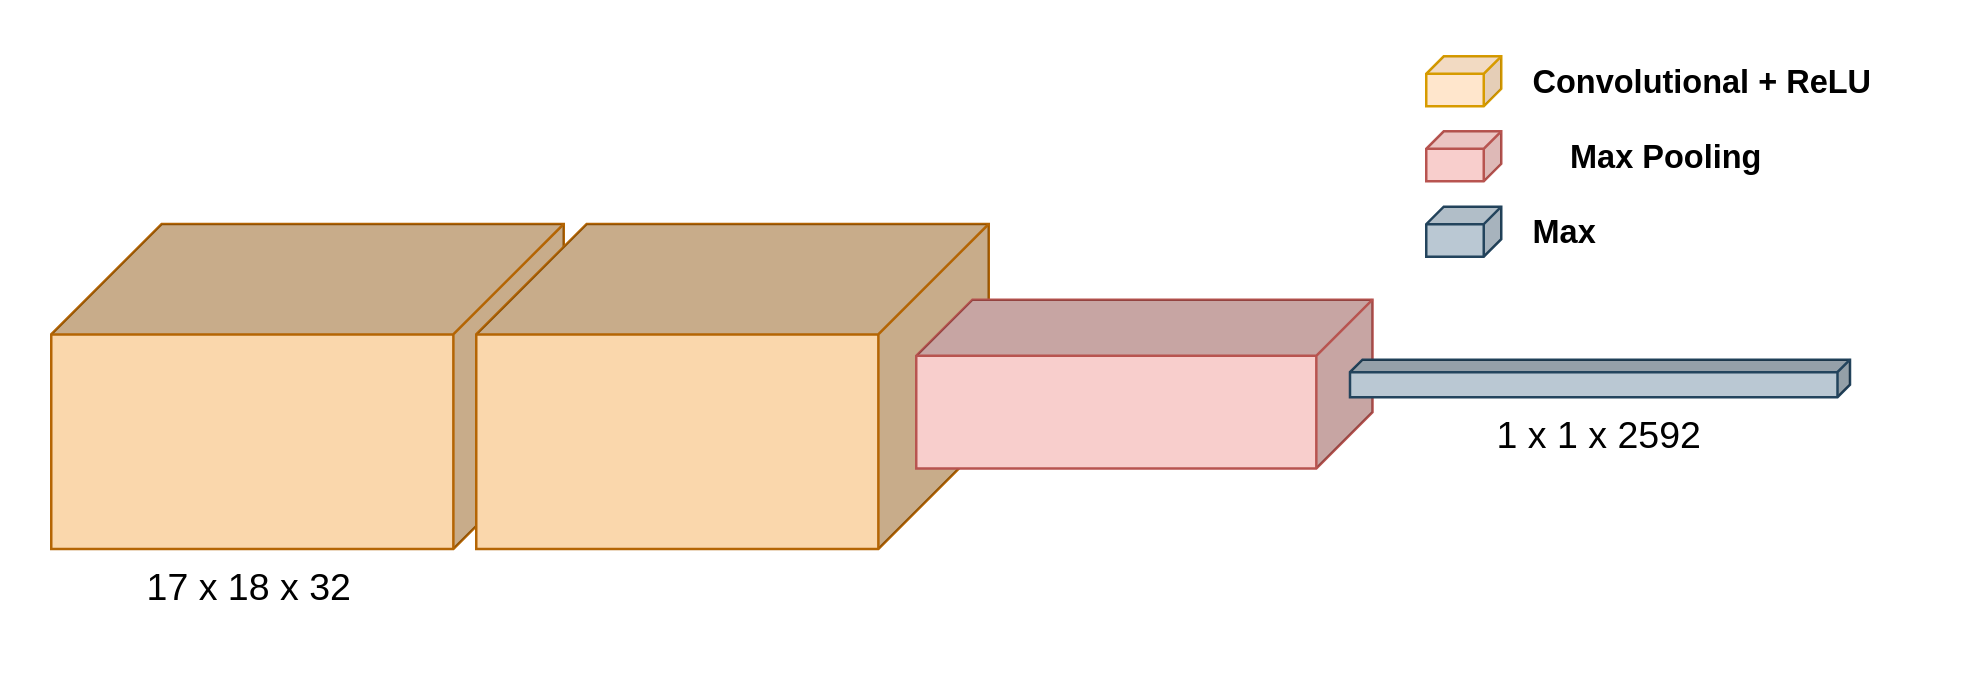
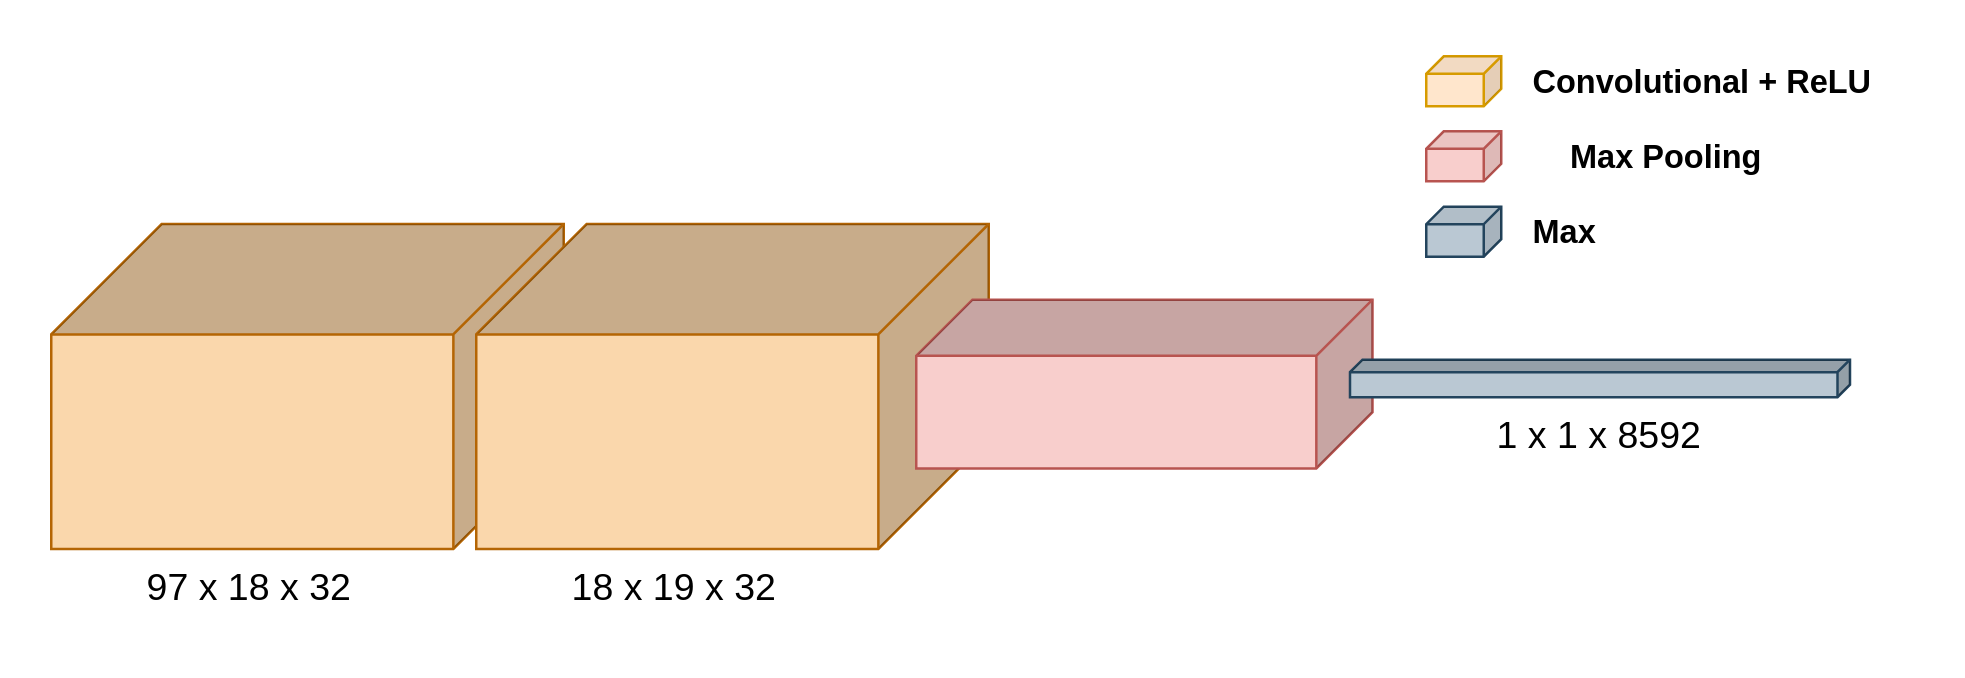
(1600, 434) -> (1600, 434)
(250, 586) -> (250, 586)
none -> (675, 586)
